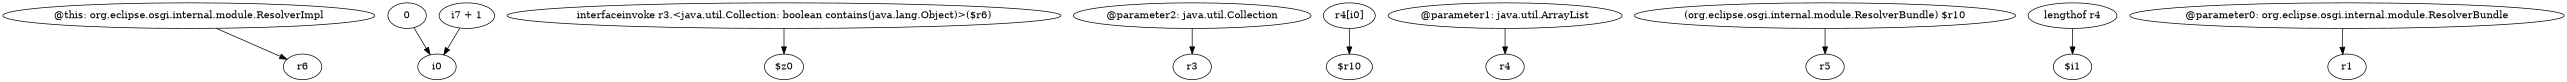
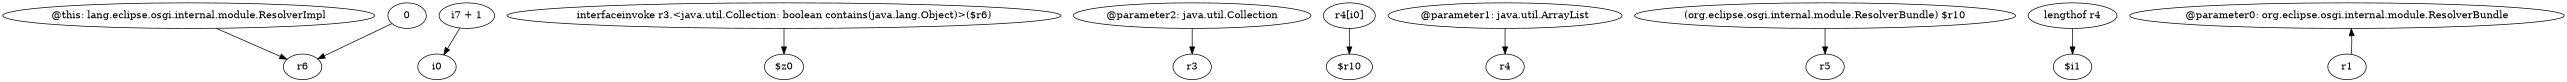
(189, 16) -> (189, 16)
(420, 38) -> (358, 40)
(2342, 38) -> (2352, 45)
